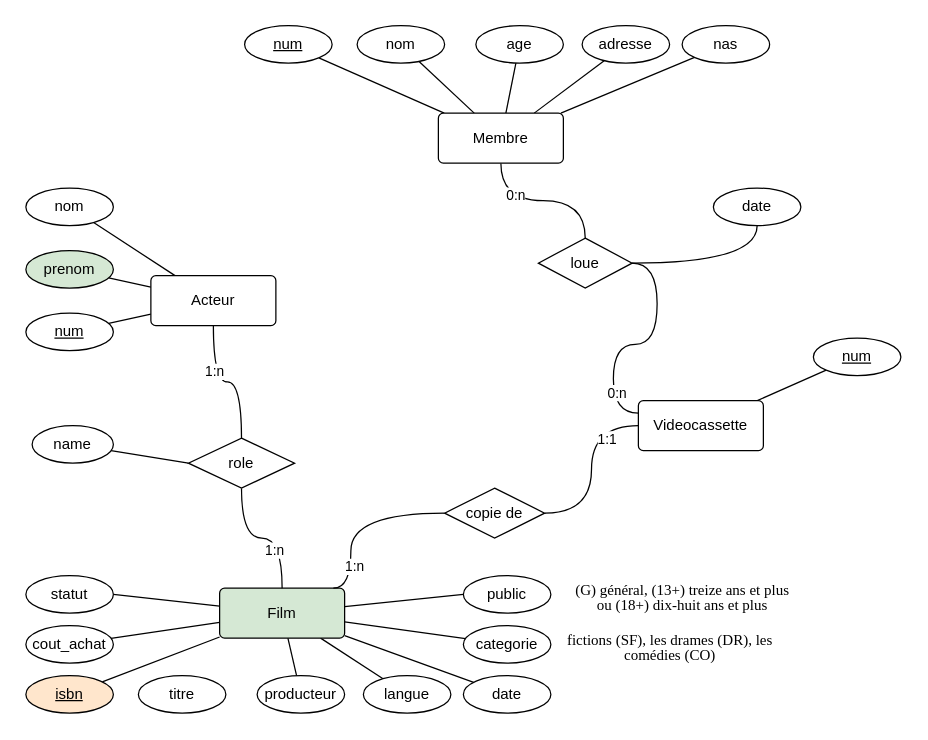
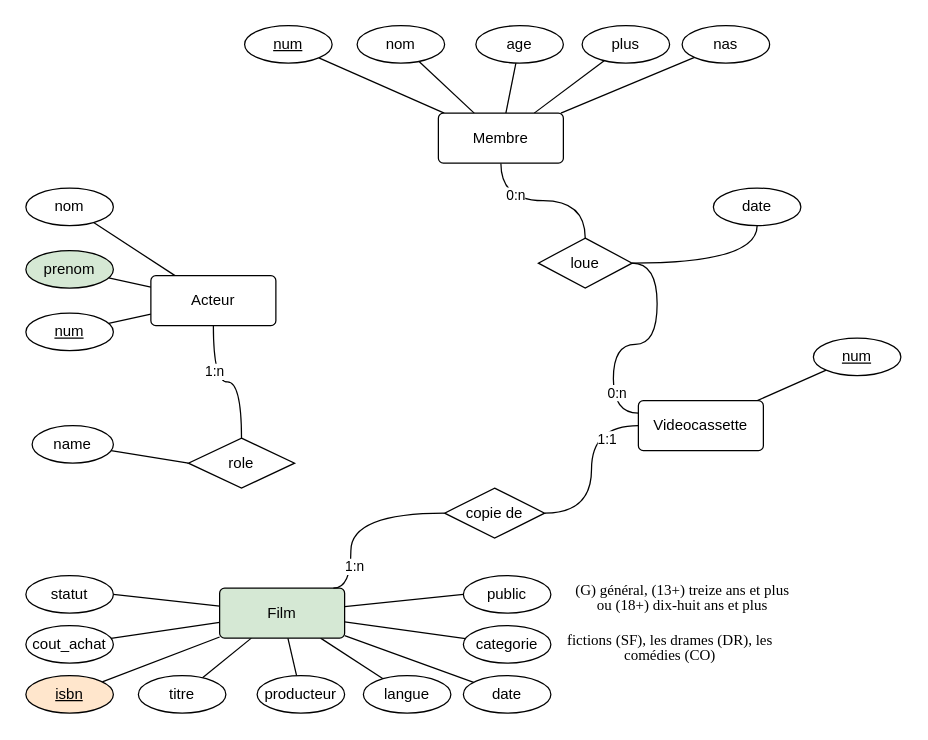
(626, 44) -> (626, 44)
(262, 538) -> none
none -> (227, 658)
